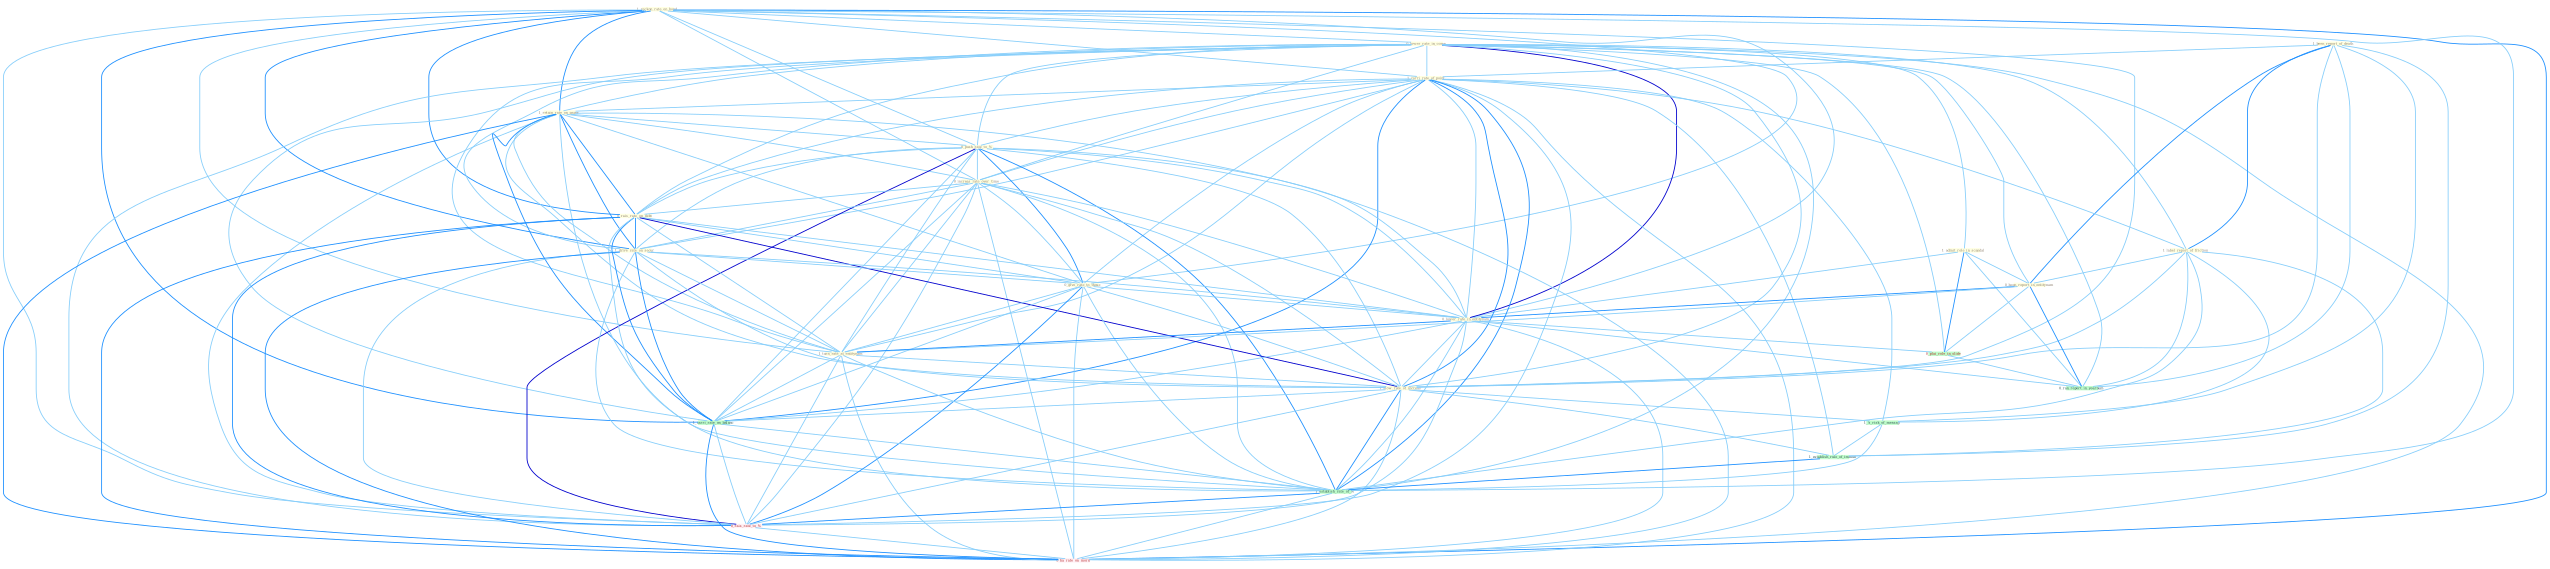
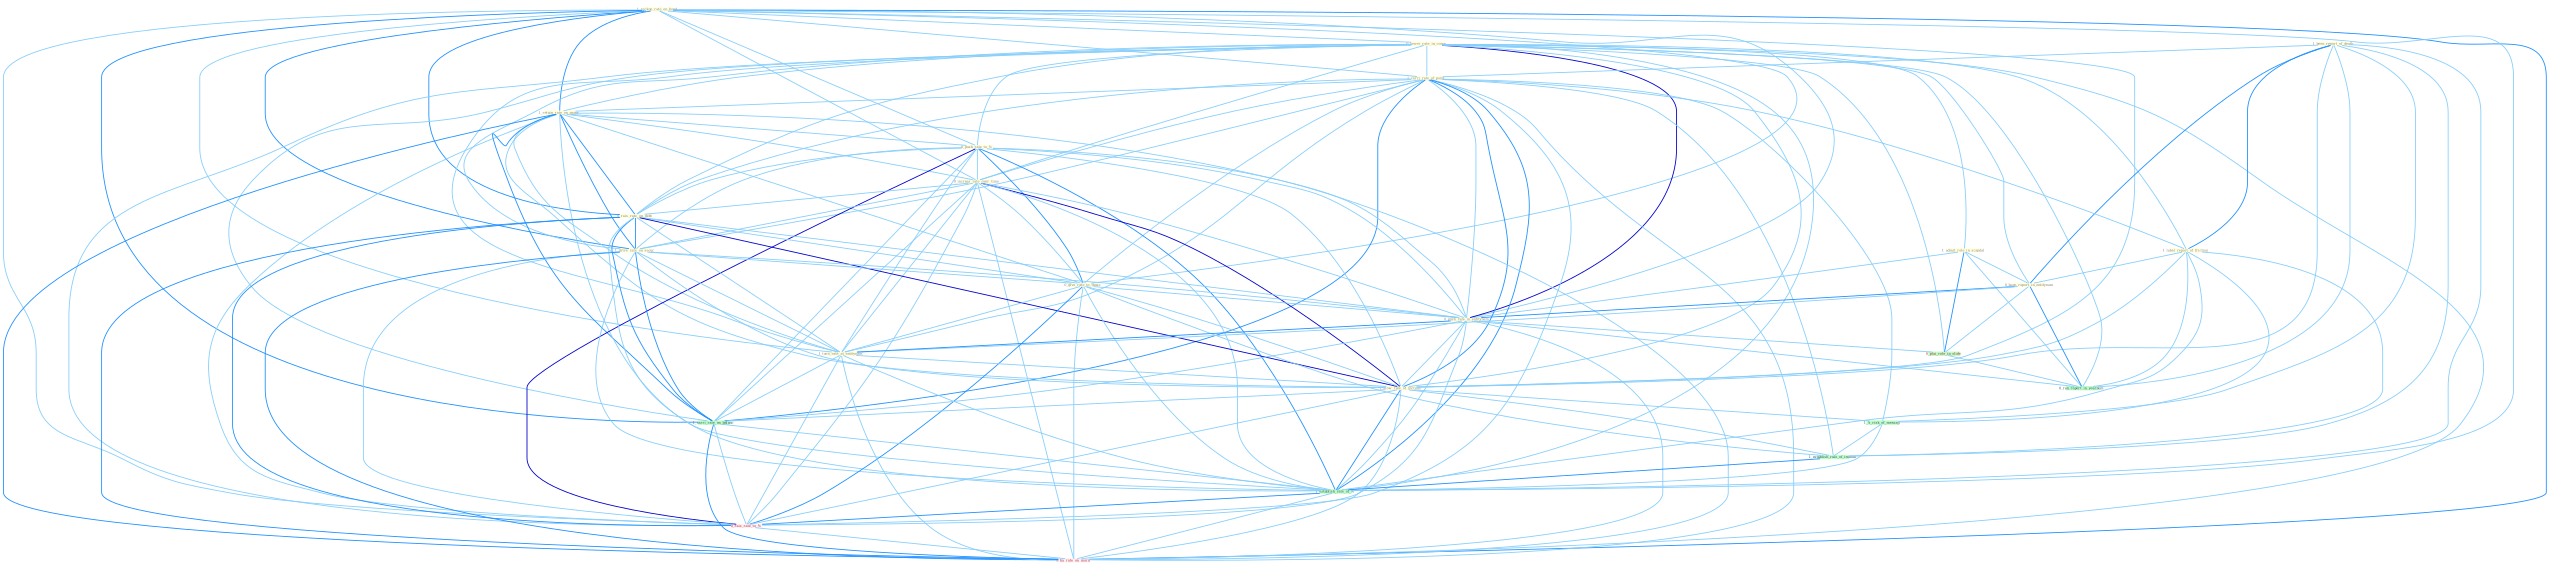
(1196, 102) -> none
(1205, 255) -> (1205, 255)
(1466, 319) -> (1466, 319)
(935, 340) -> (1427, 401)
none -> (2417, 438)
